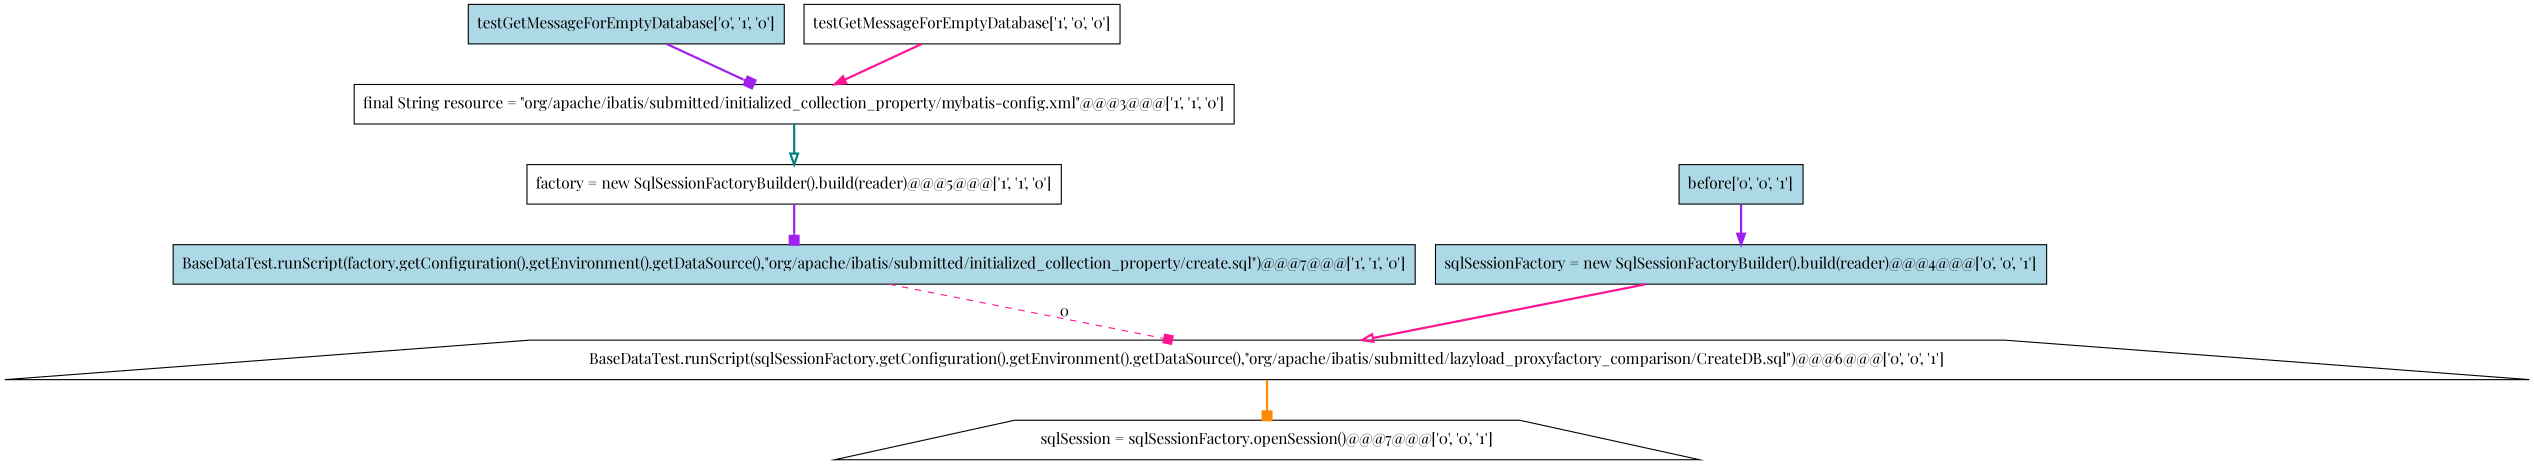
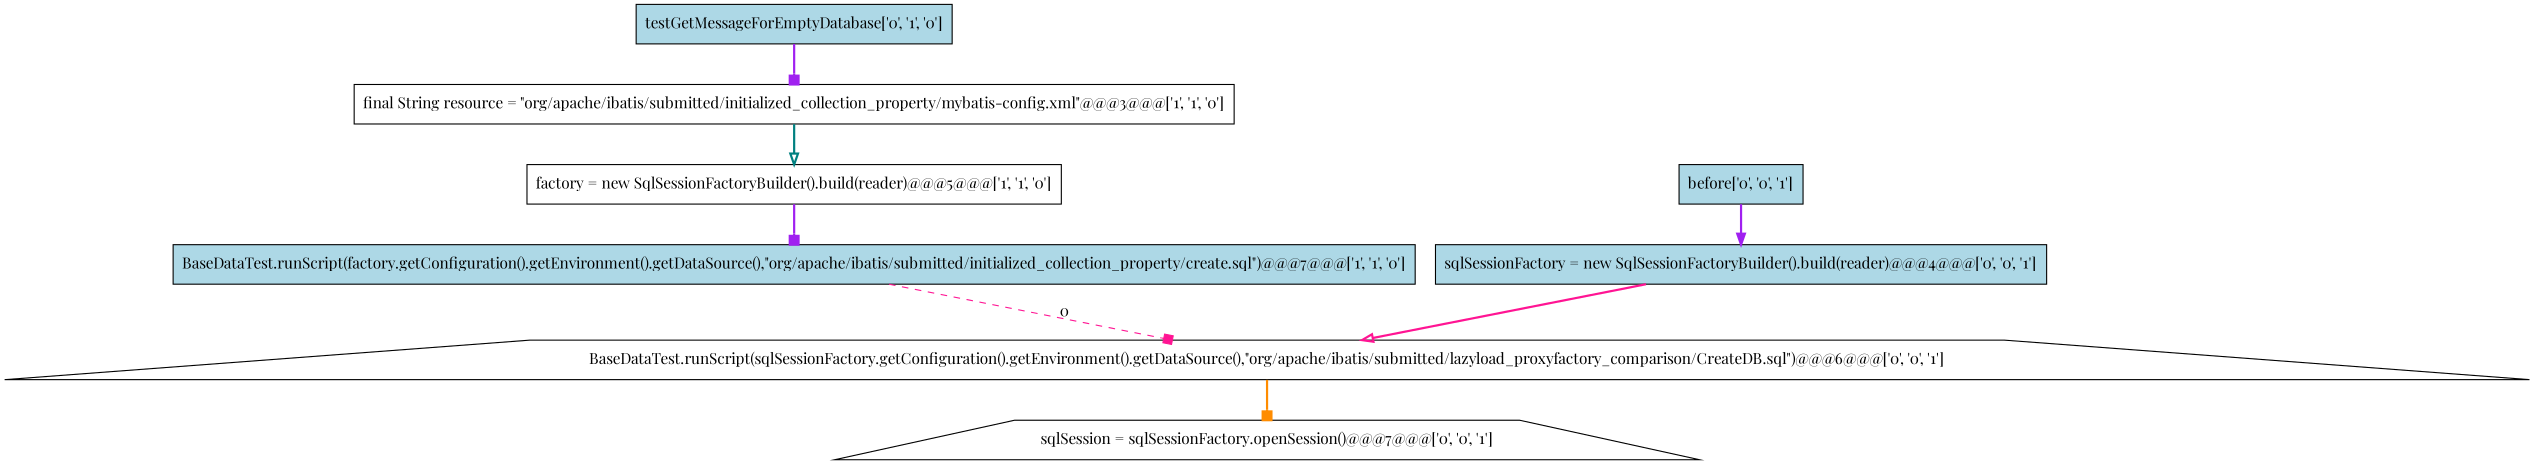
(962, 24) -> none
